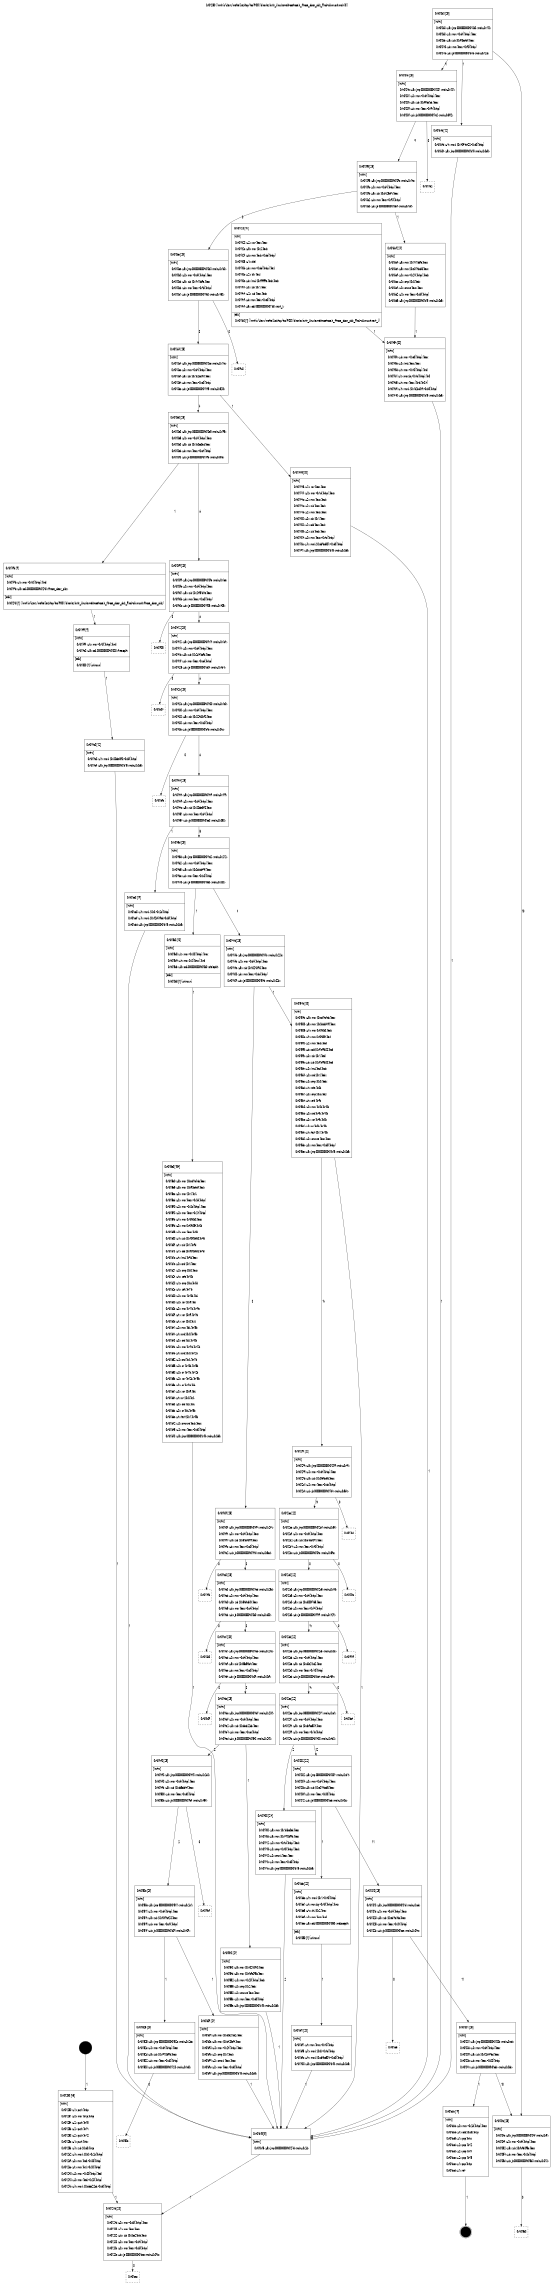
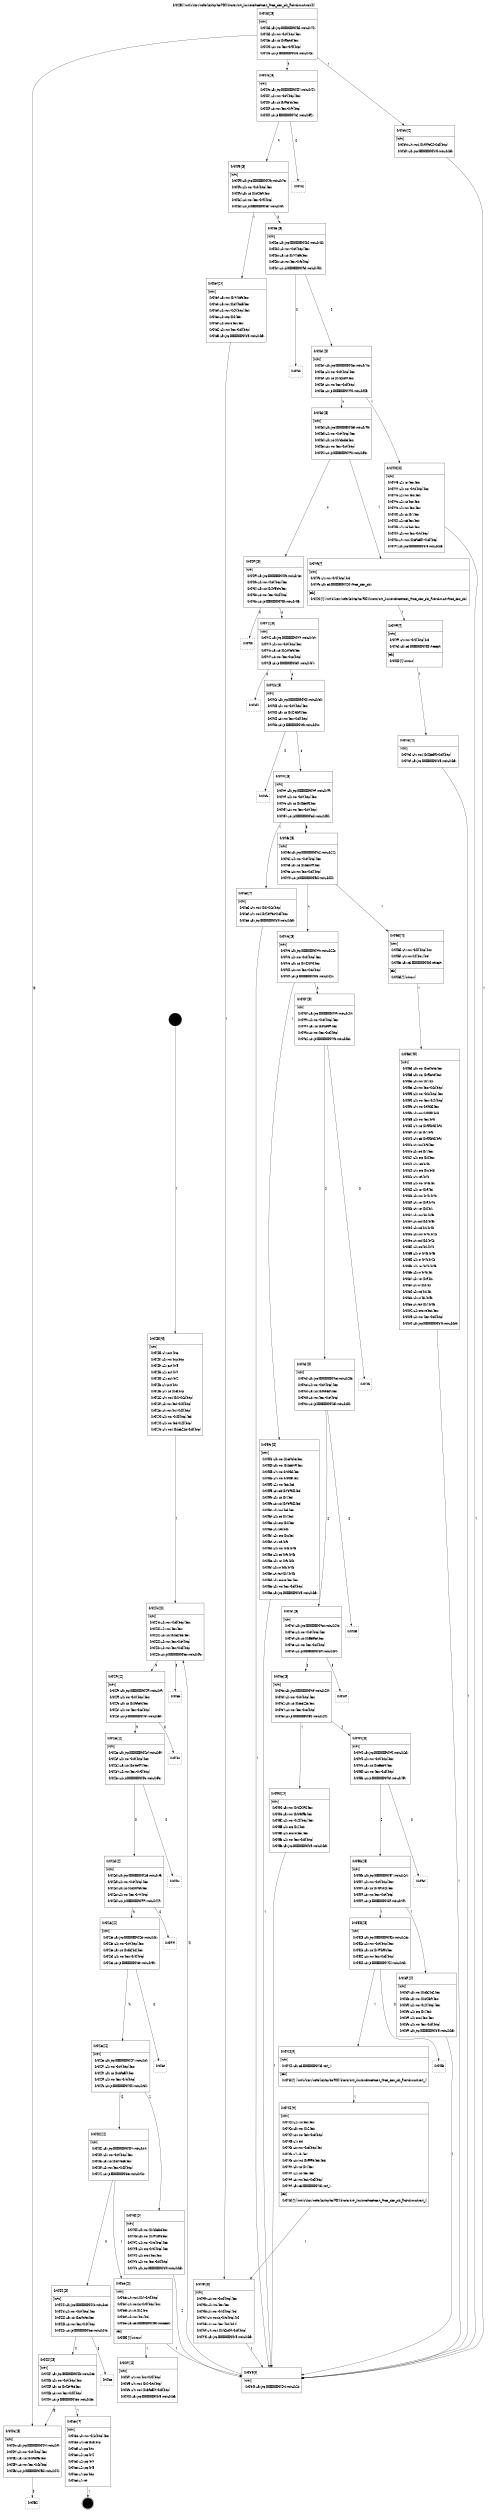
(322, 1301) -> (155, 1665)
none -> (354, 2066)
(299, 2098) -> (197, 2363)
(190, 2198) -> (189, 1944)
